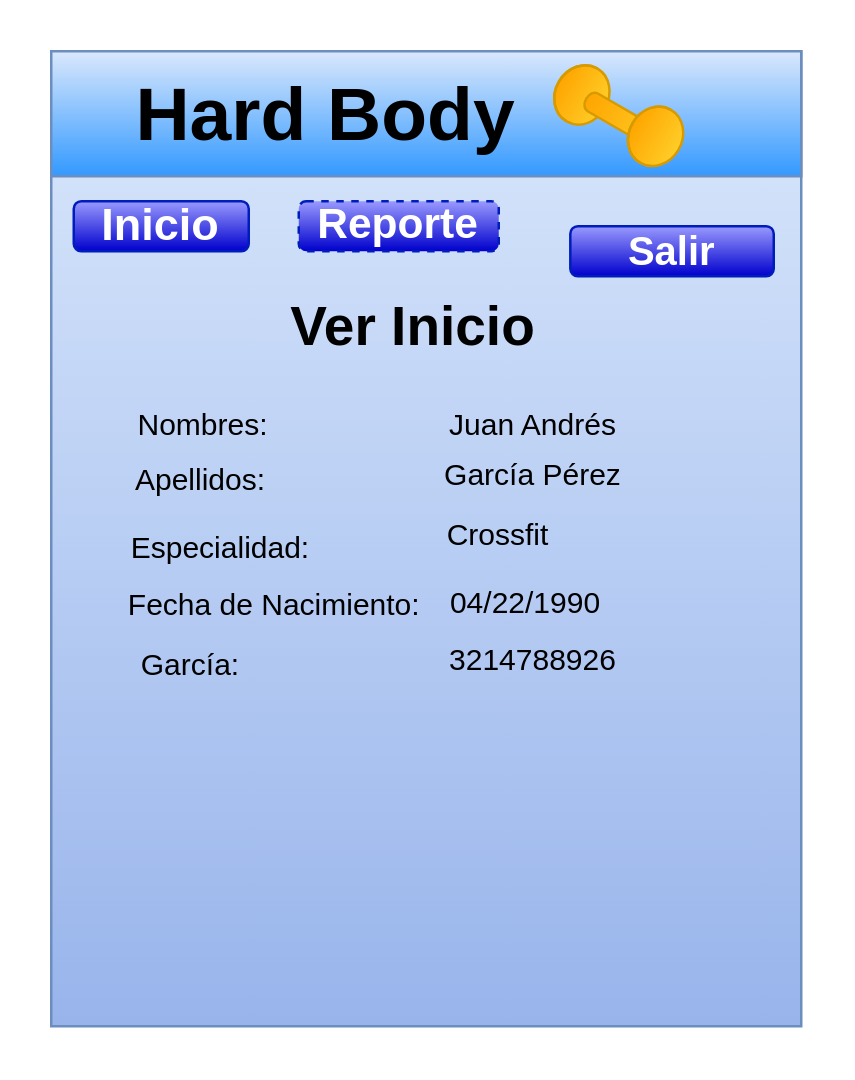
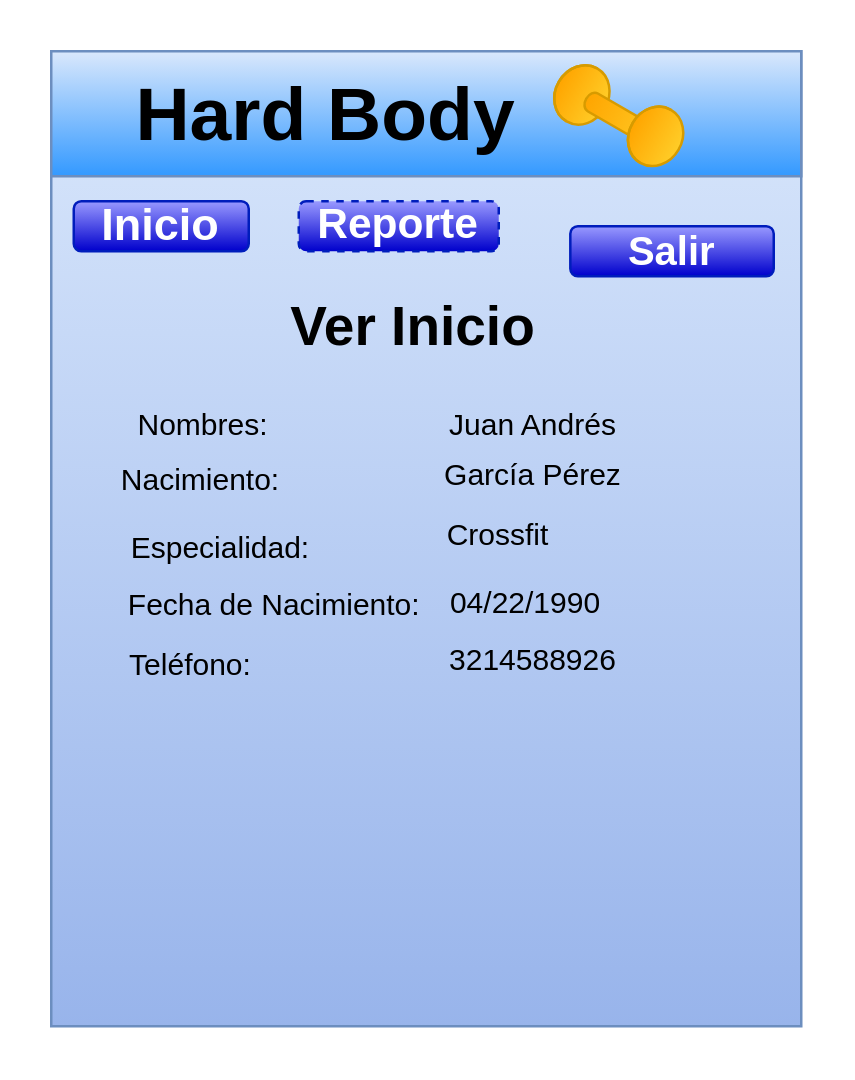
(201, 481) -> (201, 481)
(534, 661) -> (534, 661)
(191, 666) -> (191, 666)
